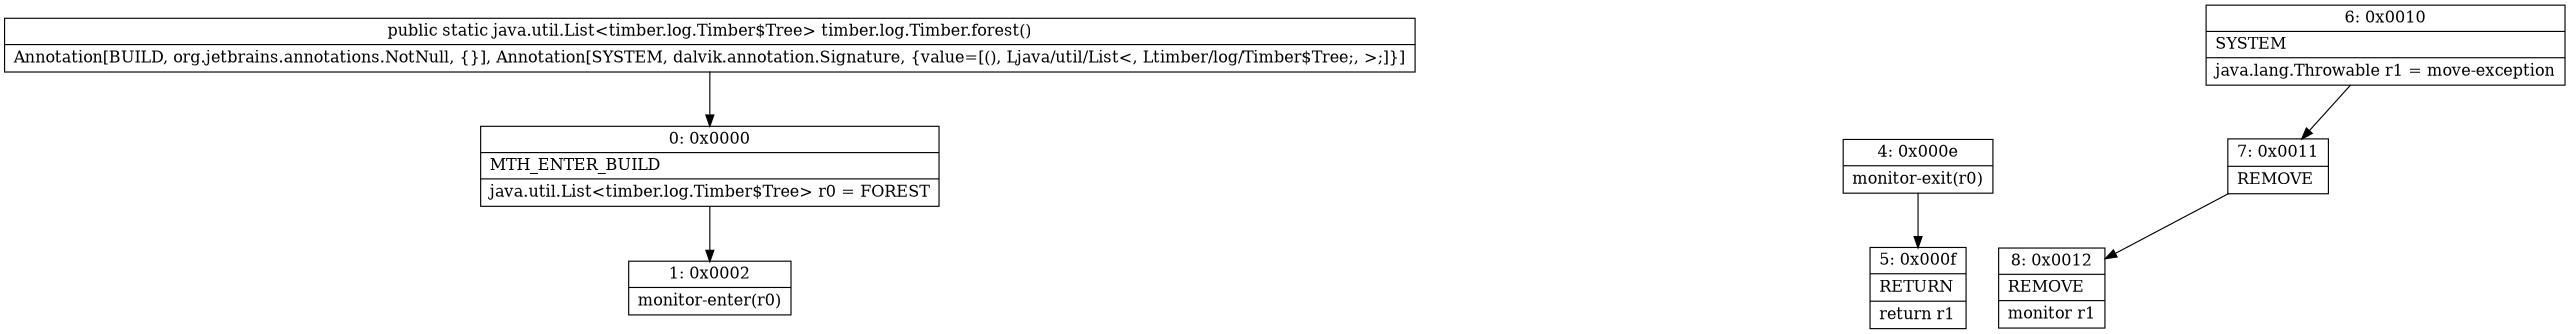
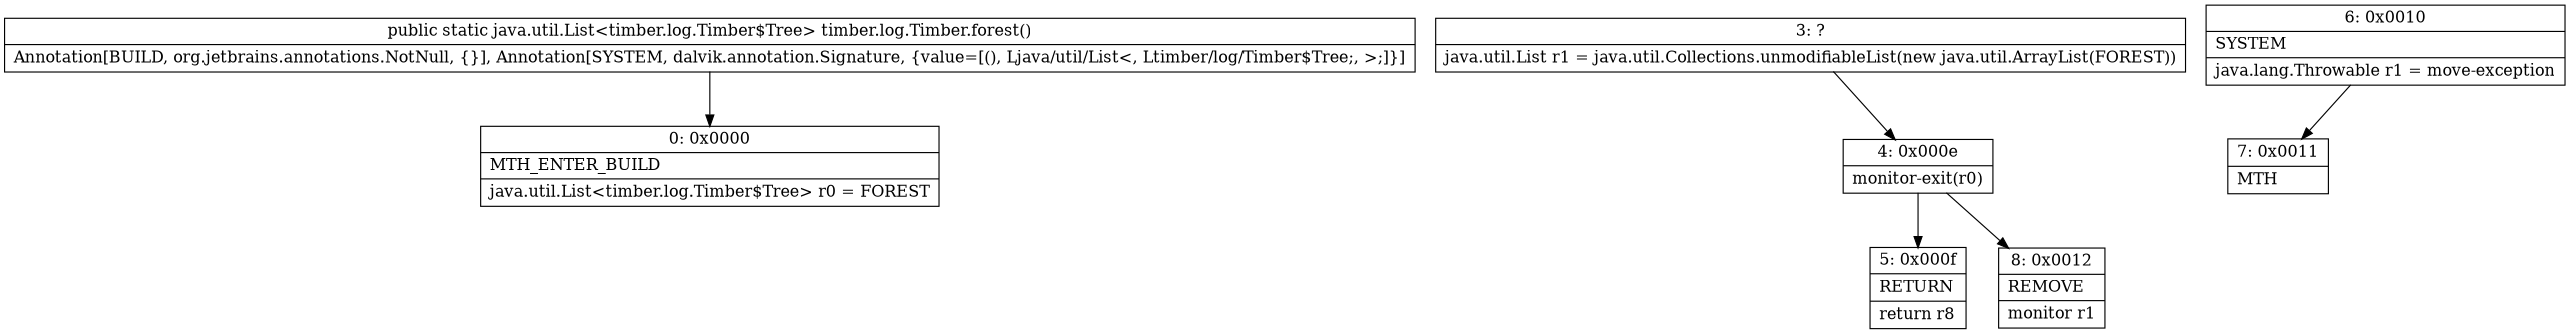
none -> (1811, 45)
(2275, 179) -> (2258, 179)
(2172, 223) -> (1973, 217)
(710, 288) -> none
(1917, 314) -> (1917, 314)
